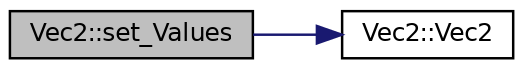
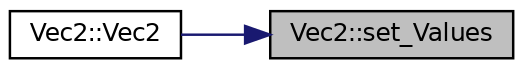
(285, 35) -> (213, 35)
